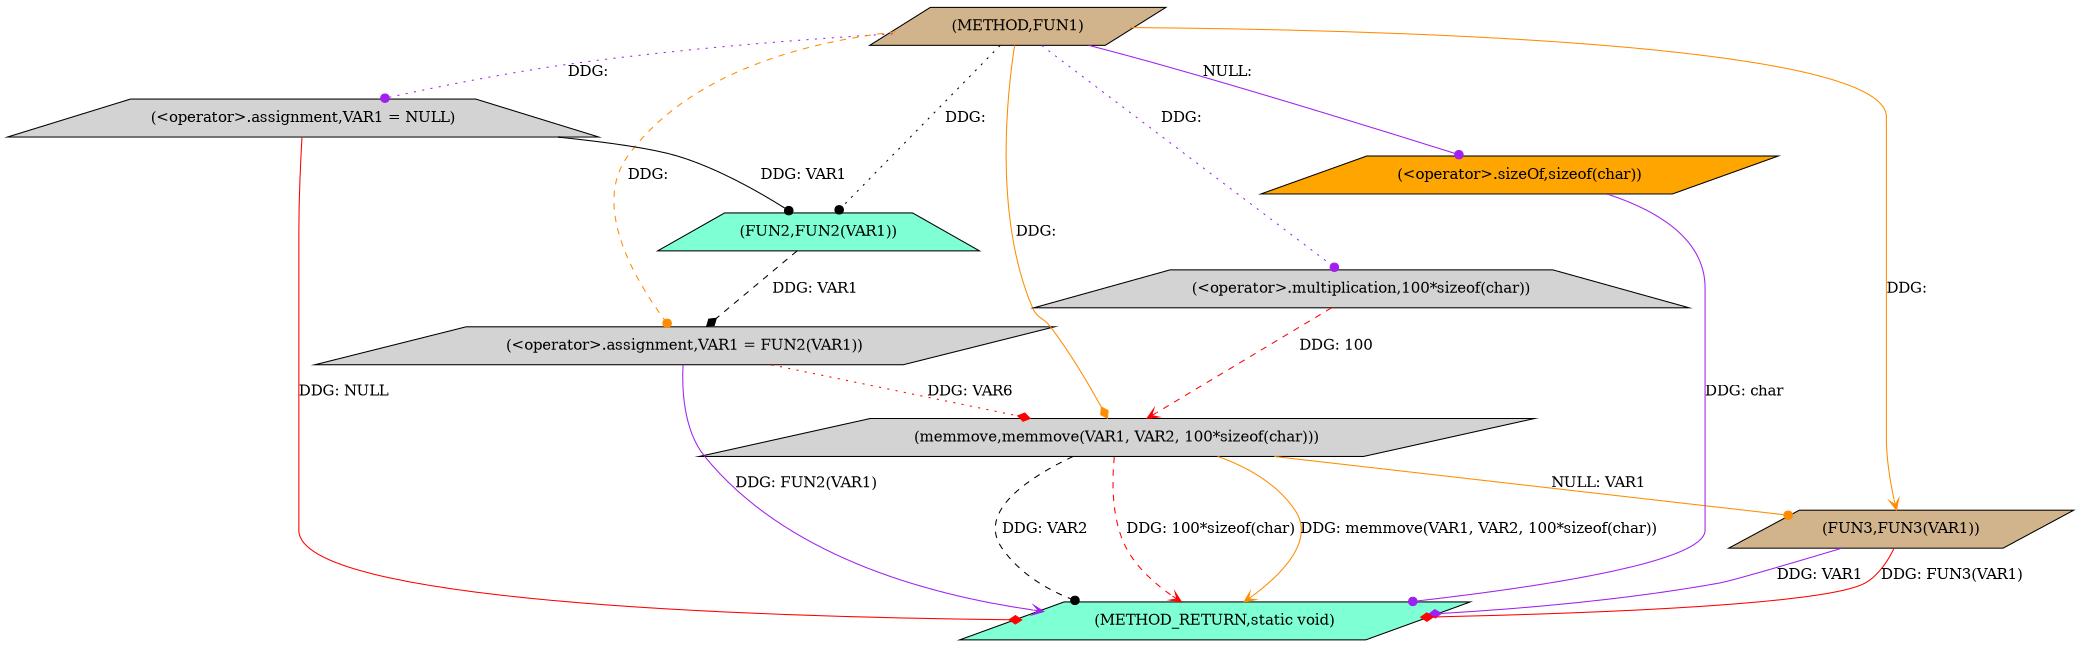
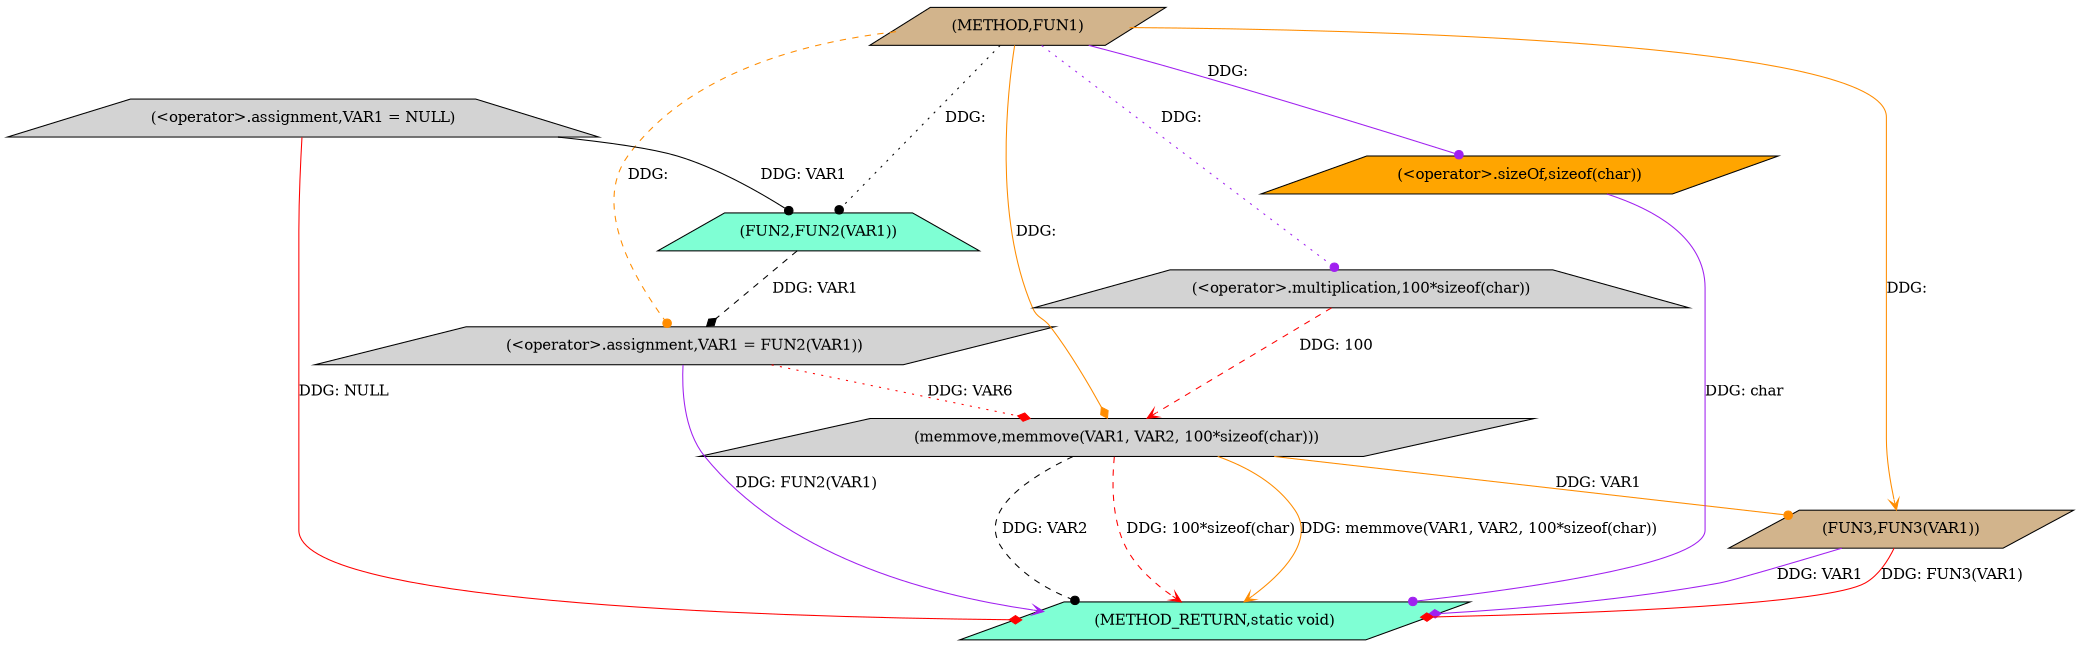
(640, 55) -> none
(1230, 72) -> (1230, 72)
(1599, 483) -> (1599, 483)
